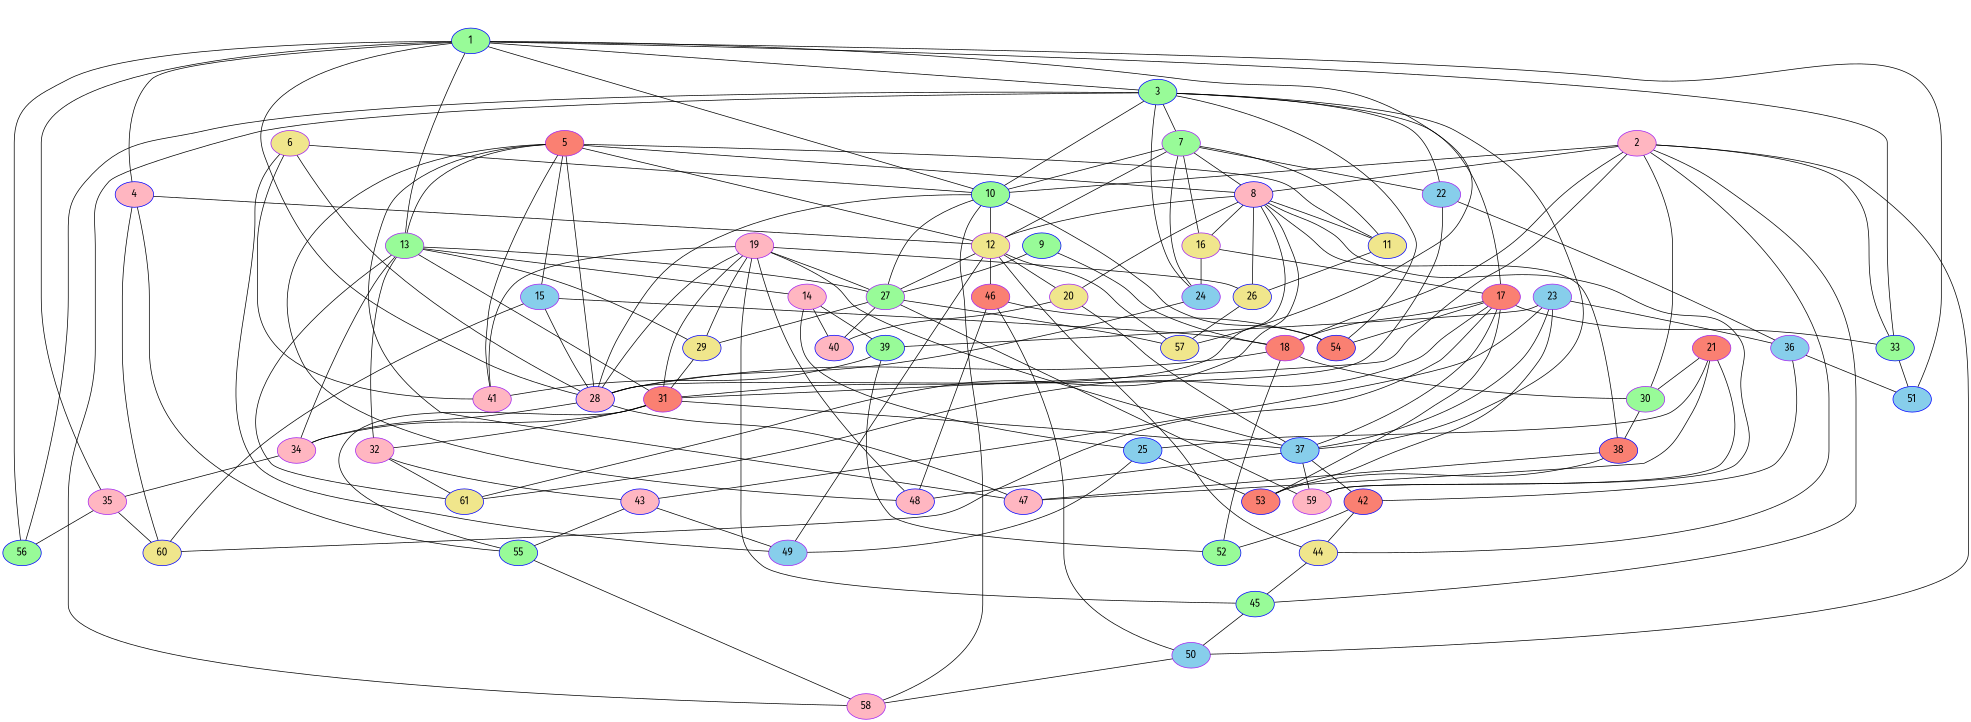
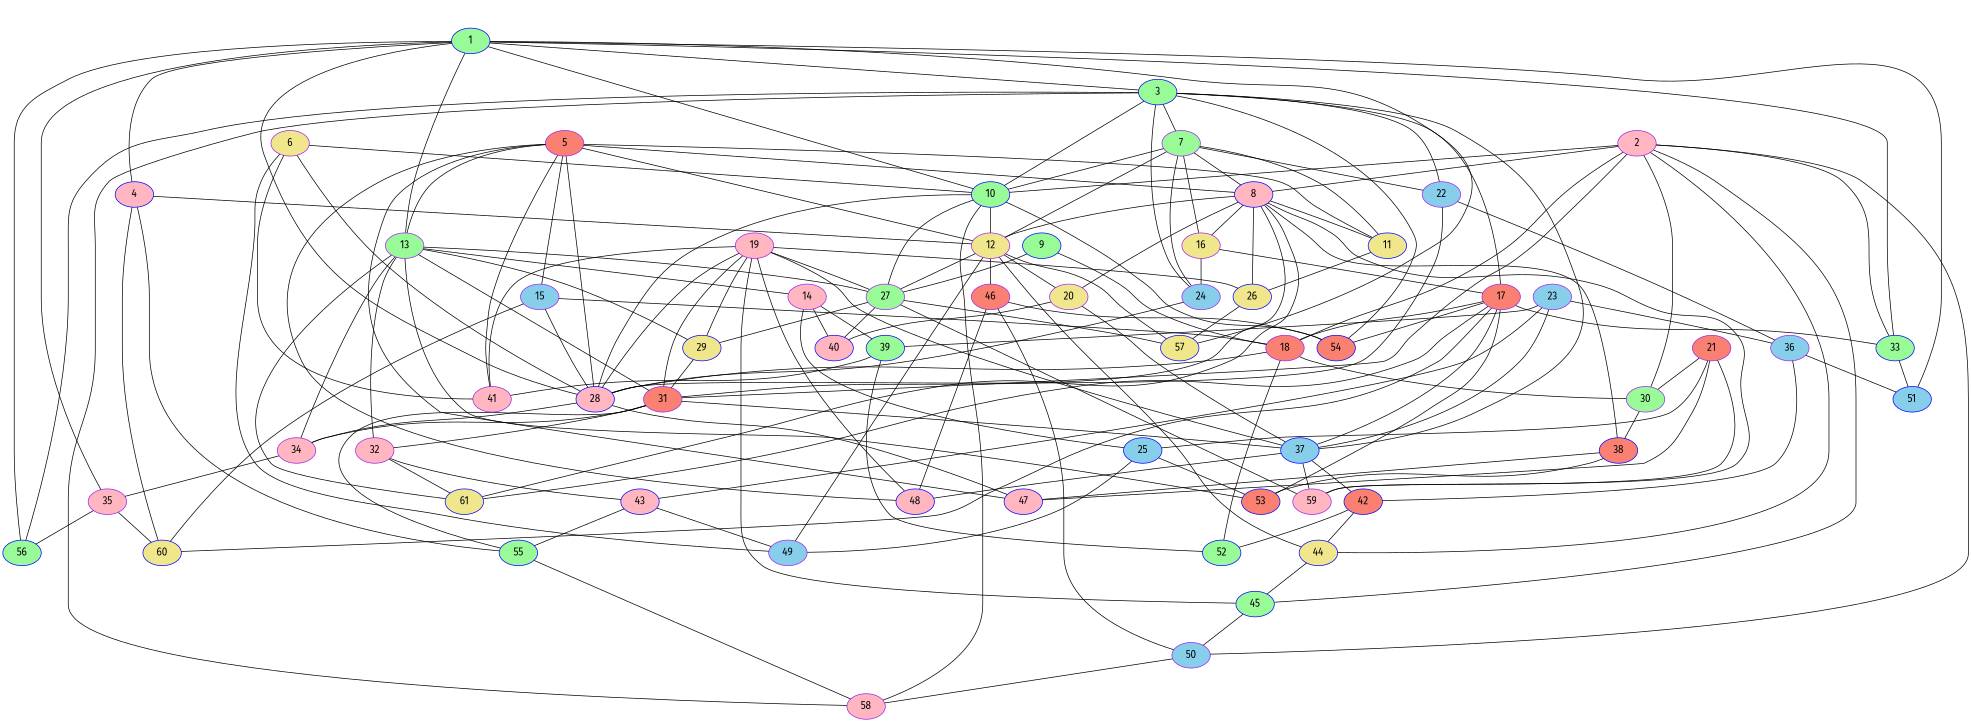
(1459, 428) -> (771, 435)
